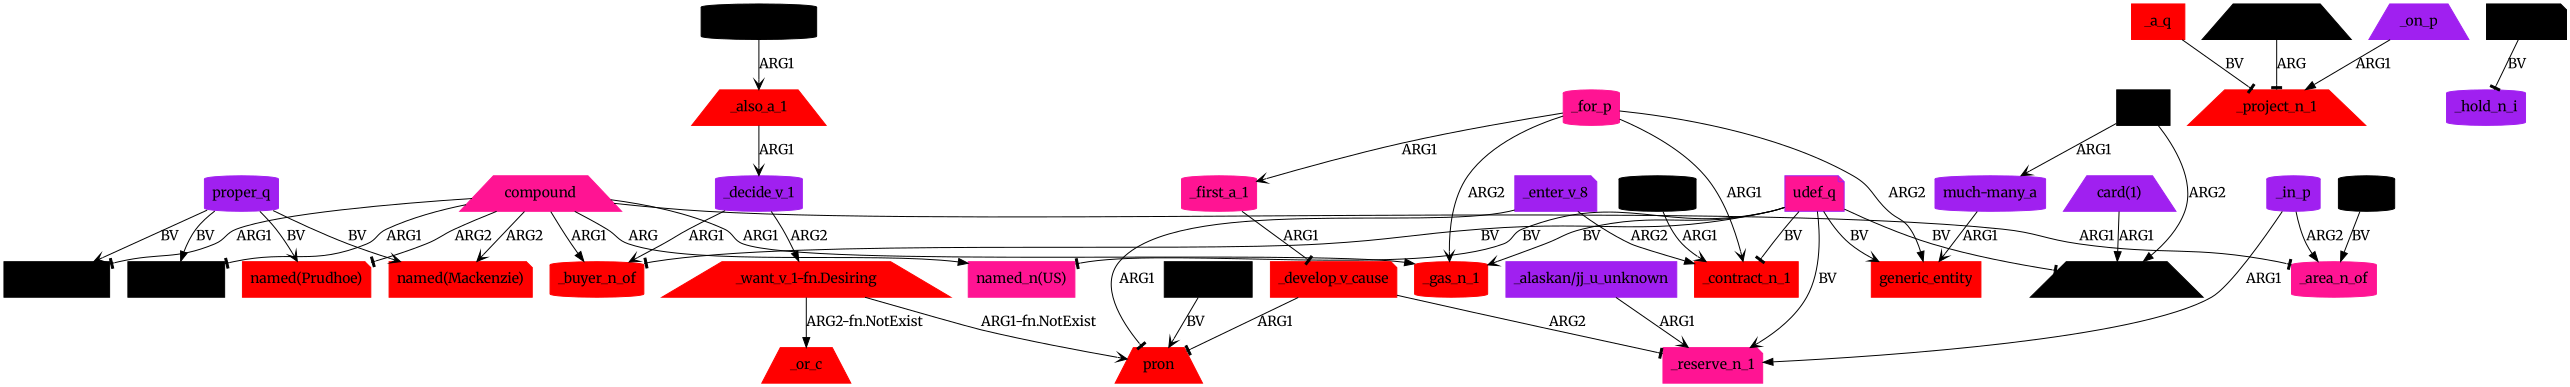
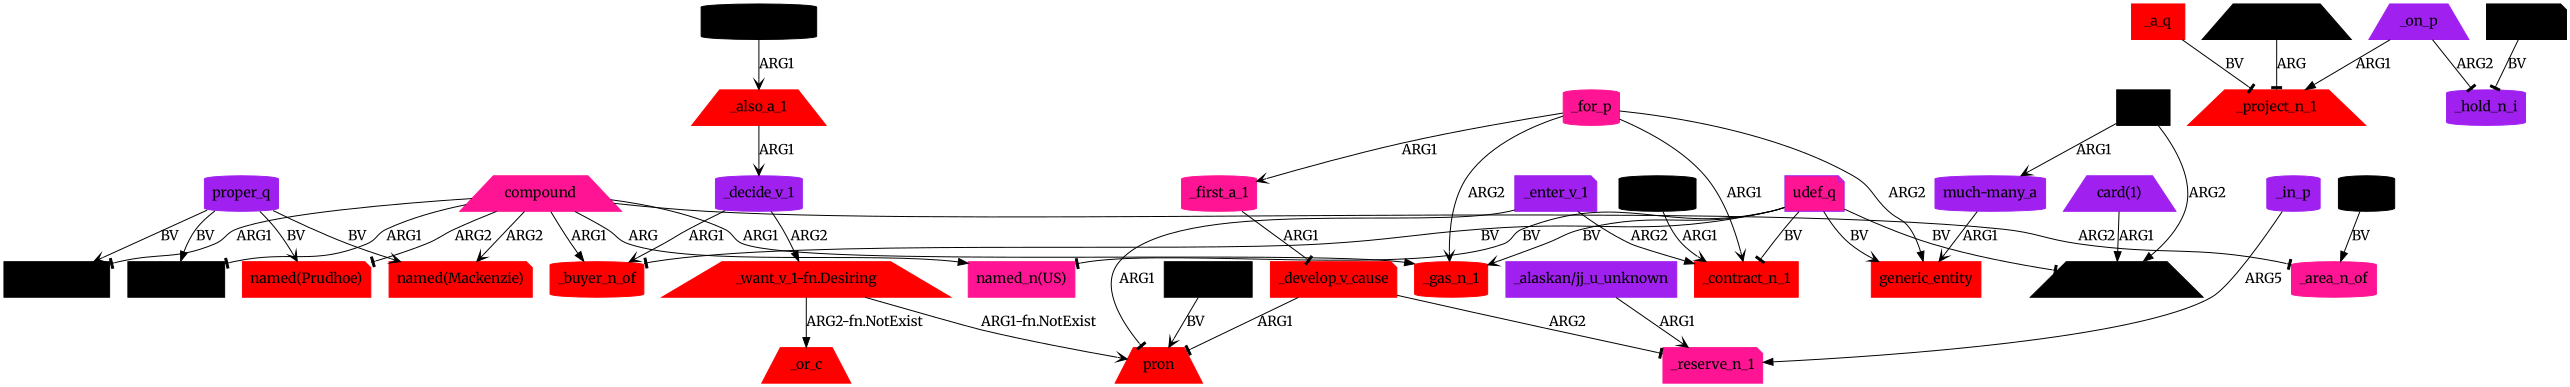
none -> (2451, 63)
(1556, 194) -> (1556, 194)
(2302, 233) -> none
(2097, 237) -> (2097, 237)
(2264, 279) -> (2264, 279)
(1811, 288) -> none
